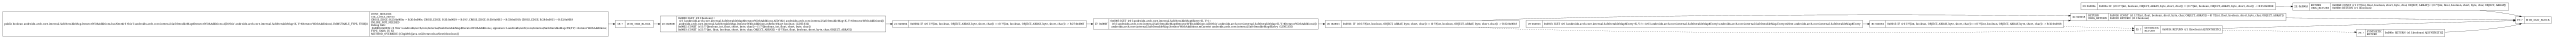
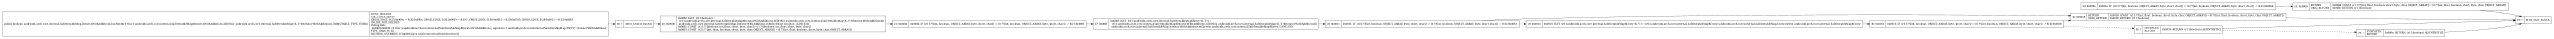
(639, 24) -> (639, 24)
(1806, 33) -> (1522, 24)
